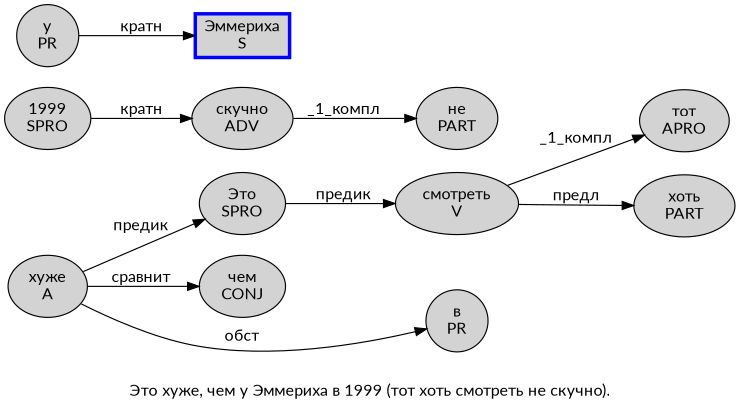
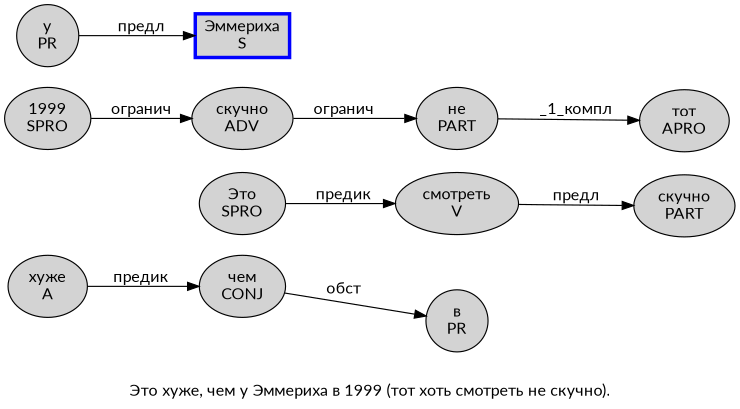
(141, 27) -> (141, 27)
(141, 110) -> (141, 110)
(344, 110) -> (344, 110)
(570, 162) -> (563, 120)
(684, 206) -> (684, 206)
(139, 248) -> none
(141, 278) -> (141, 278)
(245, 351) -> (350, 304)
